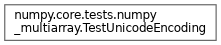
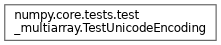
(110, 23) -> (110, 23)
